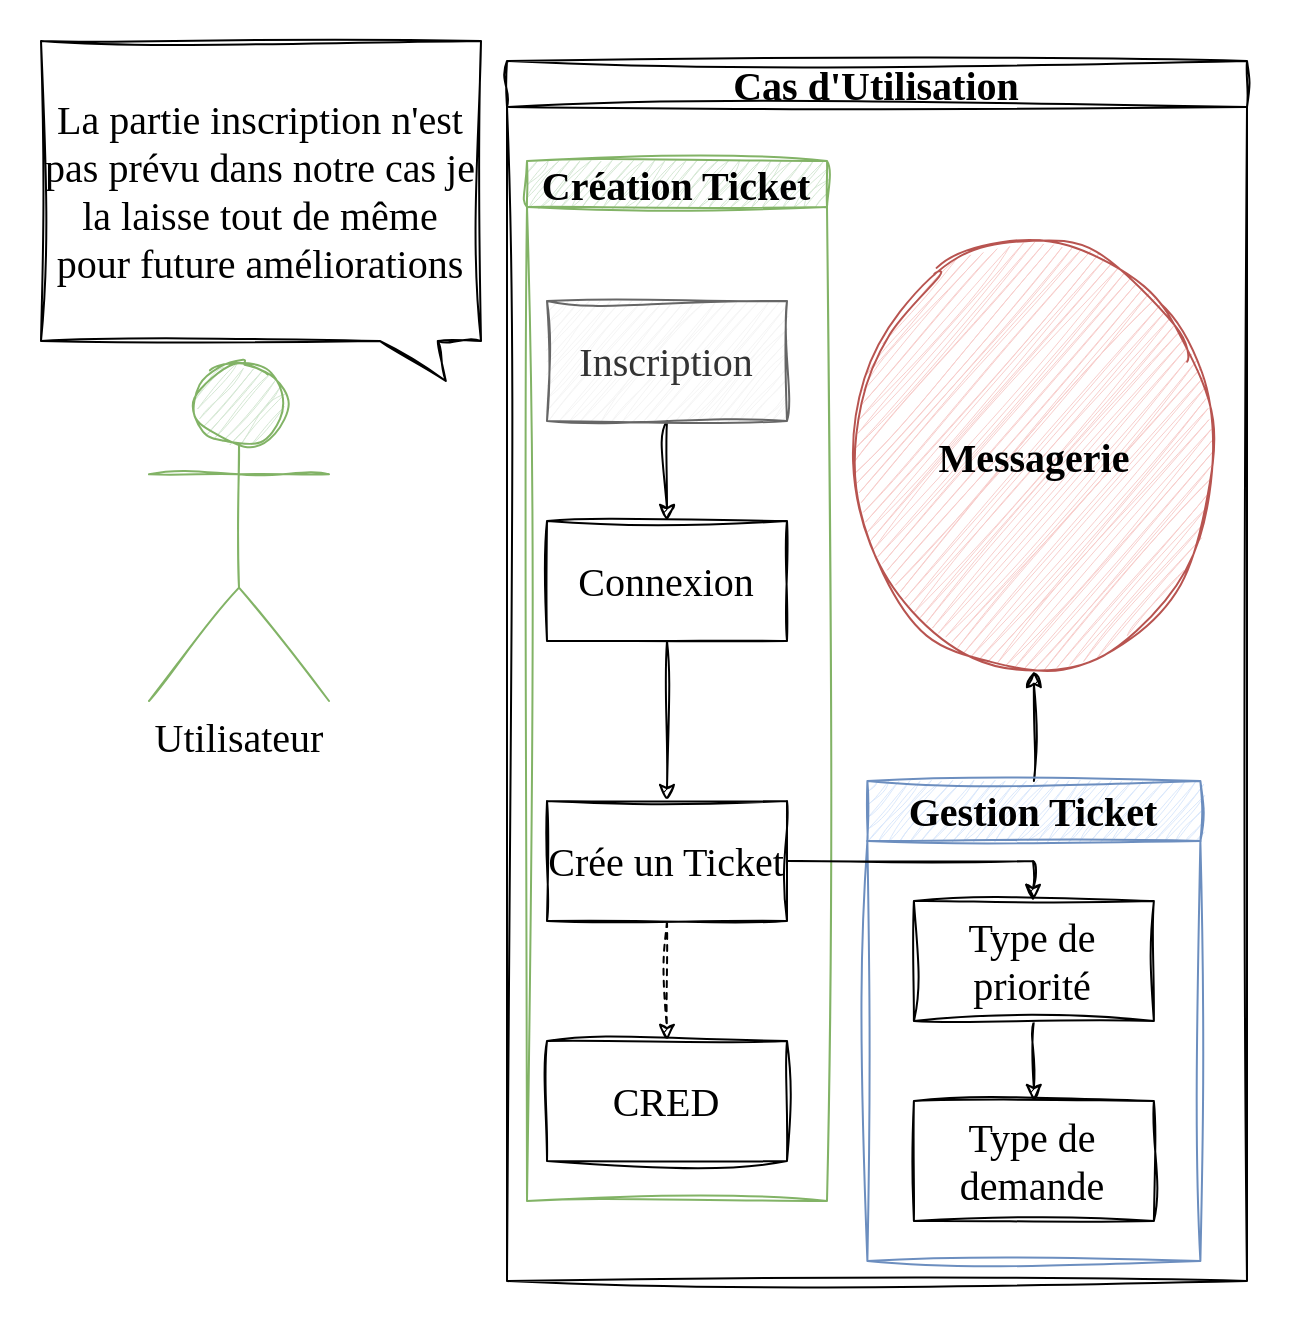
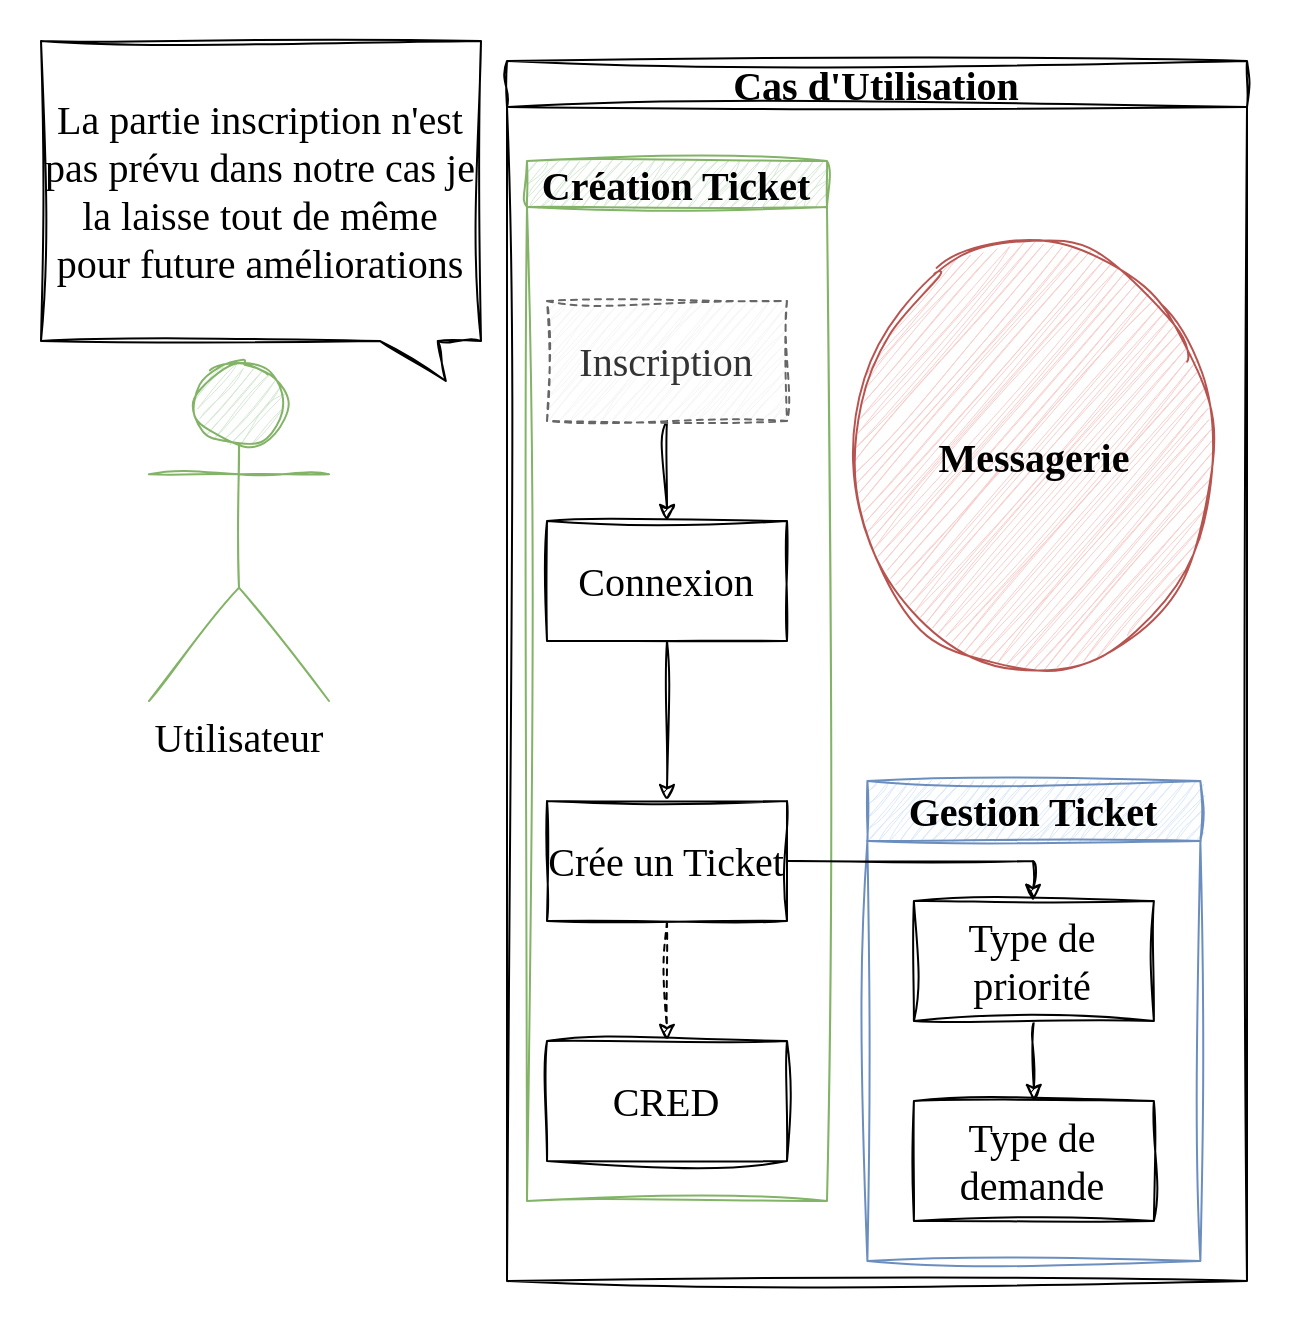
(667, 361) -> (667, 361)
(1034, 731) -> none
